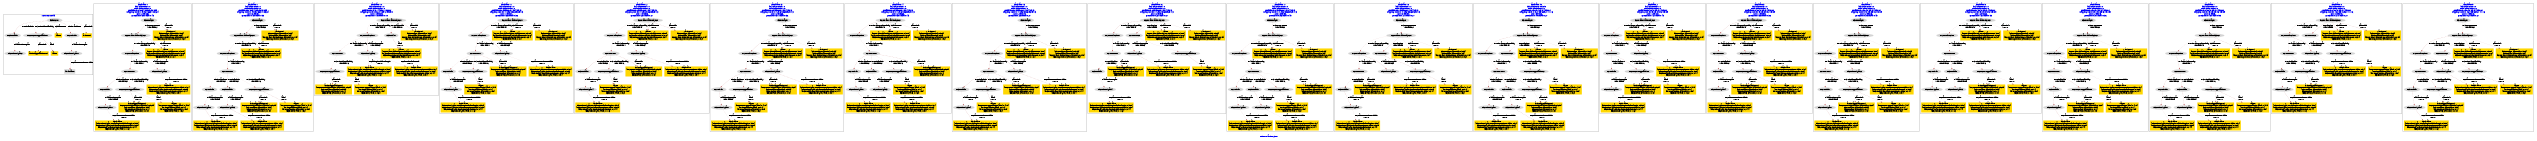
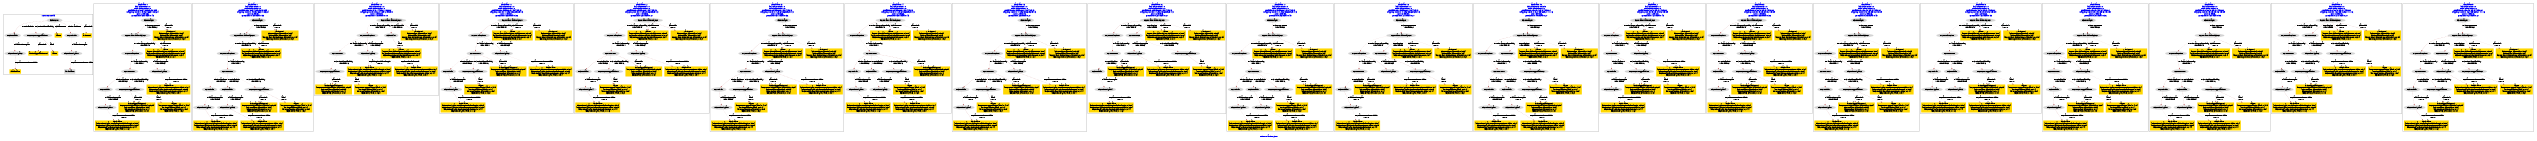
none -> (15, 71)
